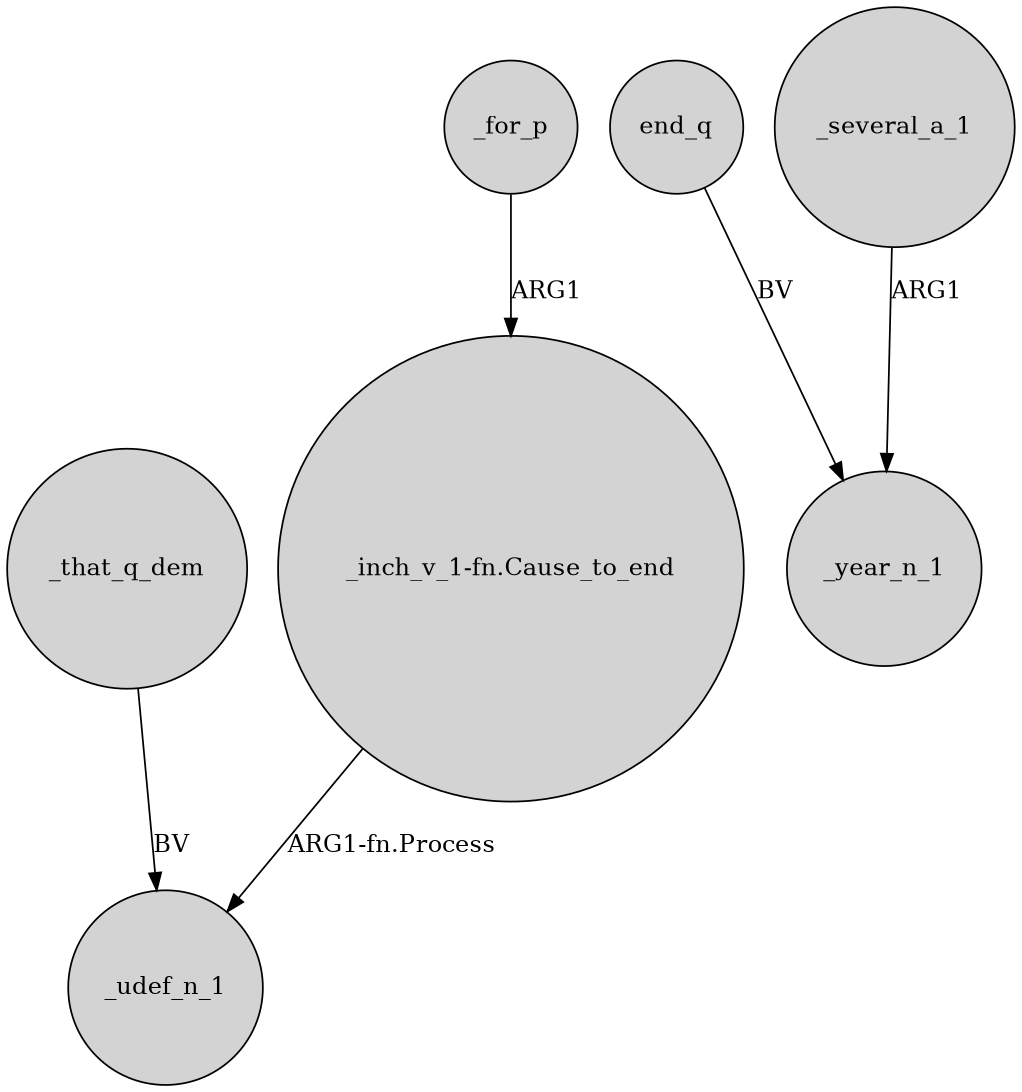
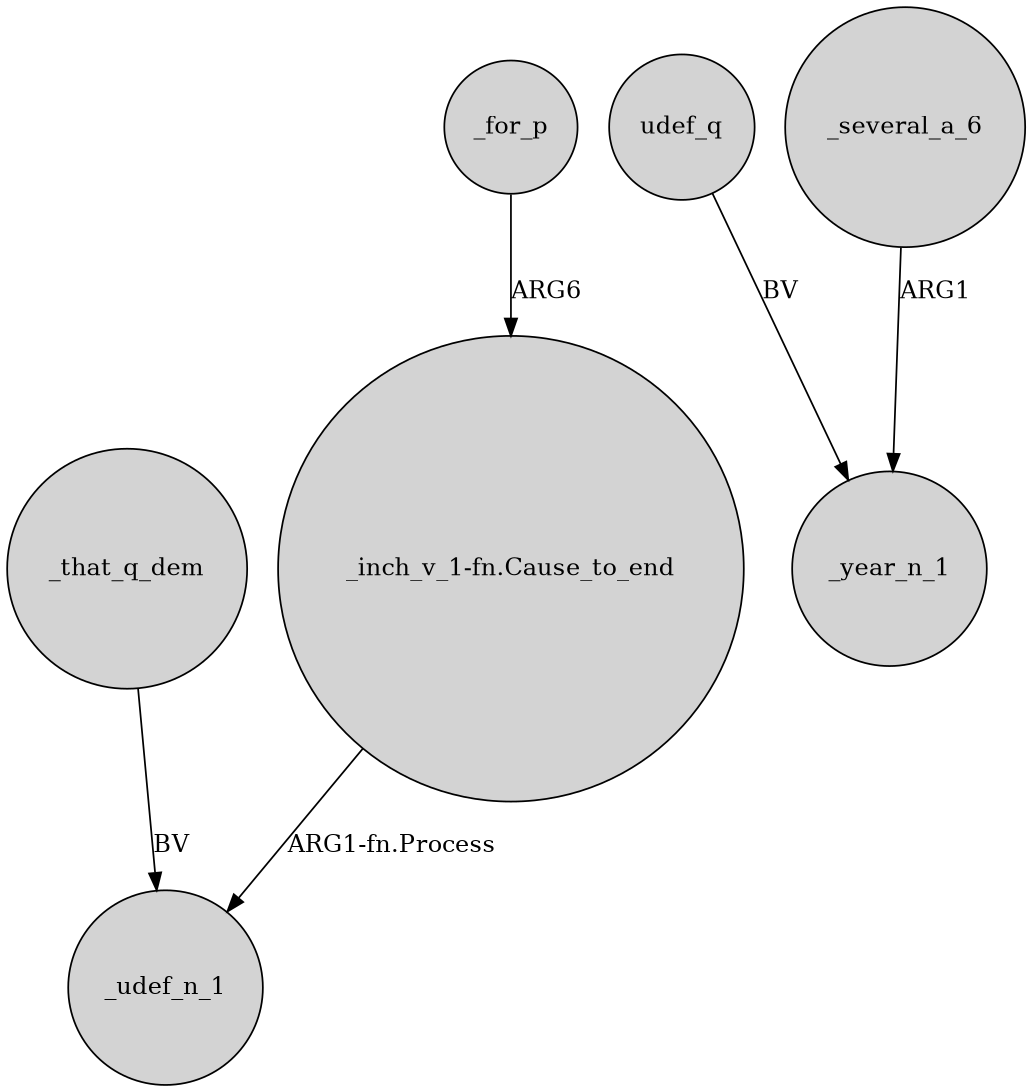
(677, 127) -> (682, 127)
(895, 127) -> (905, 127)
(547, 292) -> (547, 292)
